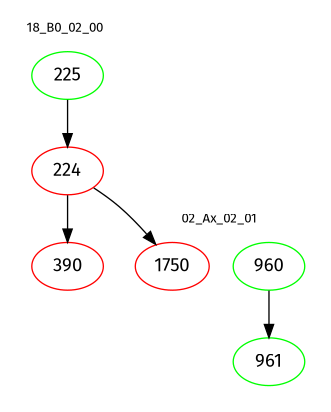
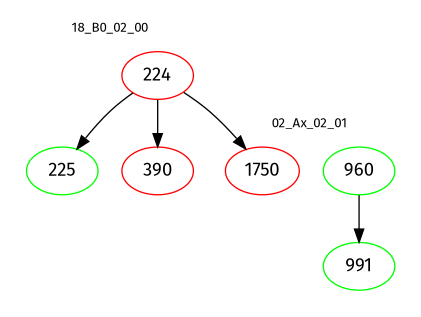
(68, 117) -> (108, 114)
(269, 362) -> (359, 266)
